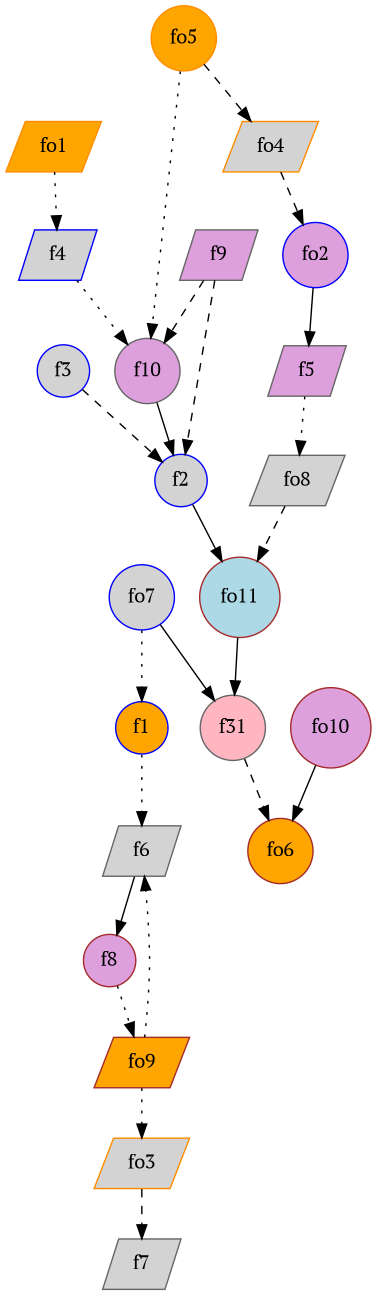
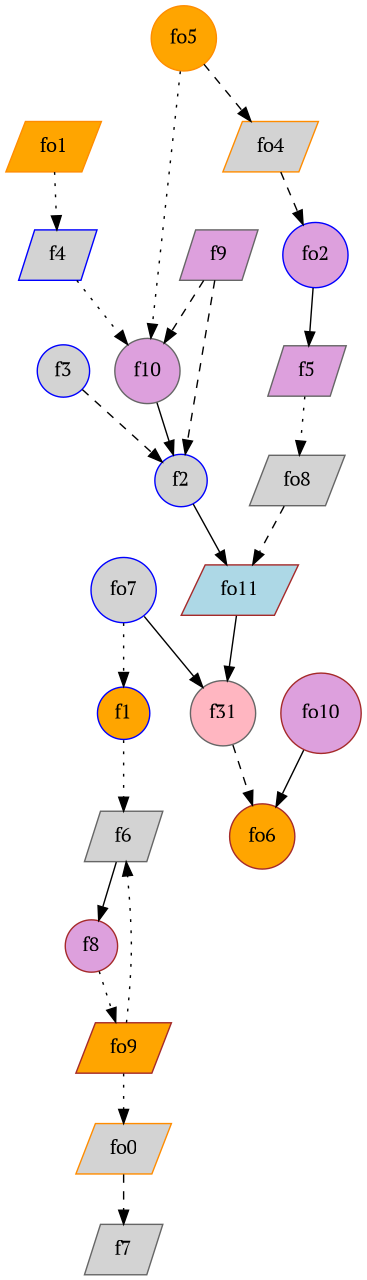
(240, 597) -> (240, 590)
(142, 1163) -> (124, 1149)
